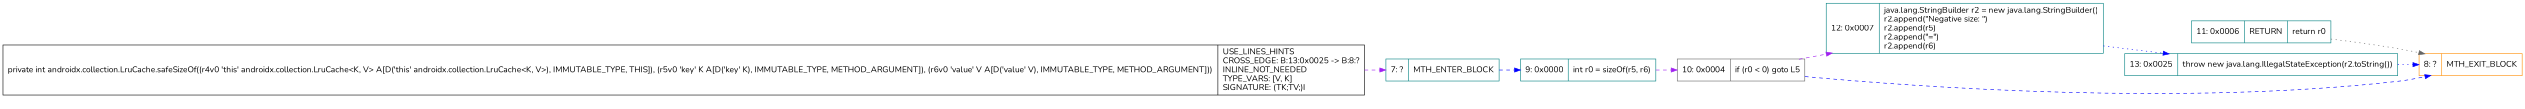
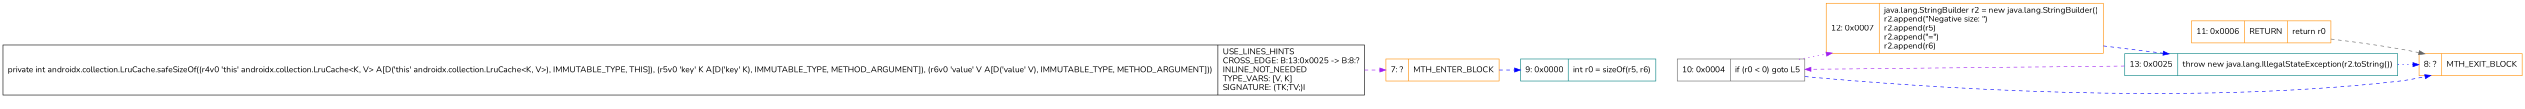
(1965, 28) -> (1965, 28)
(2261, 32) -> (2261, 32)
(2375, 45) -> (2375, 45)
(2133, 50) -> (2133, 50)
(1813, 57) -> (1813, 57)
(1443, 70) -> (1443, 70)
(1664, 70) -> (1968, 68)
